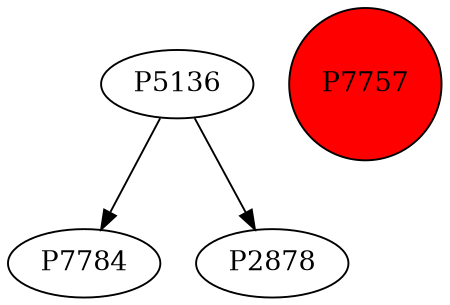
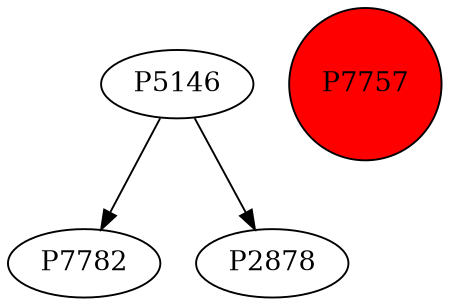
(177, 84) -> (177, 84)
(84, 263) -> (84, 263)
